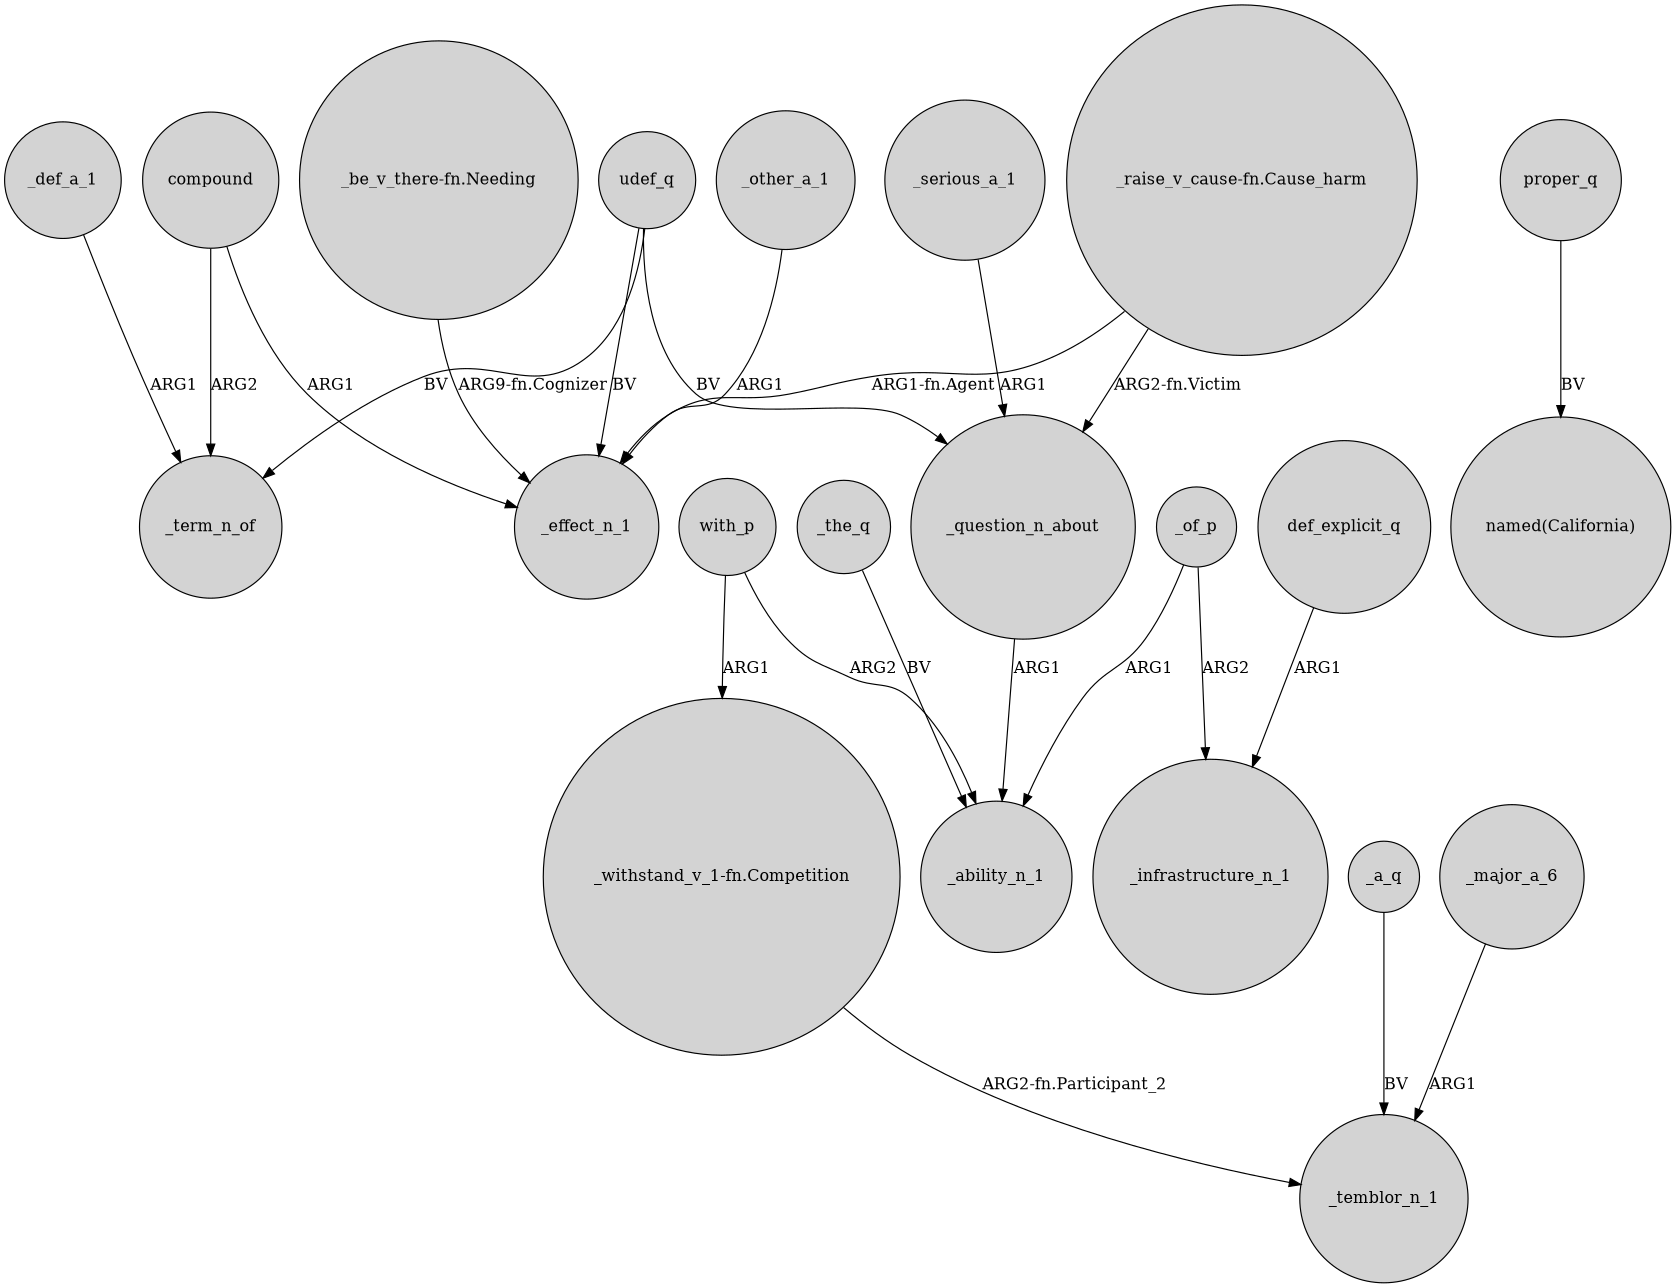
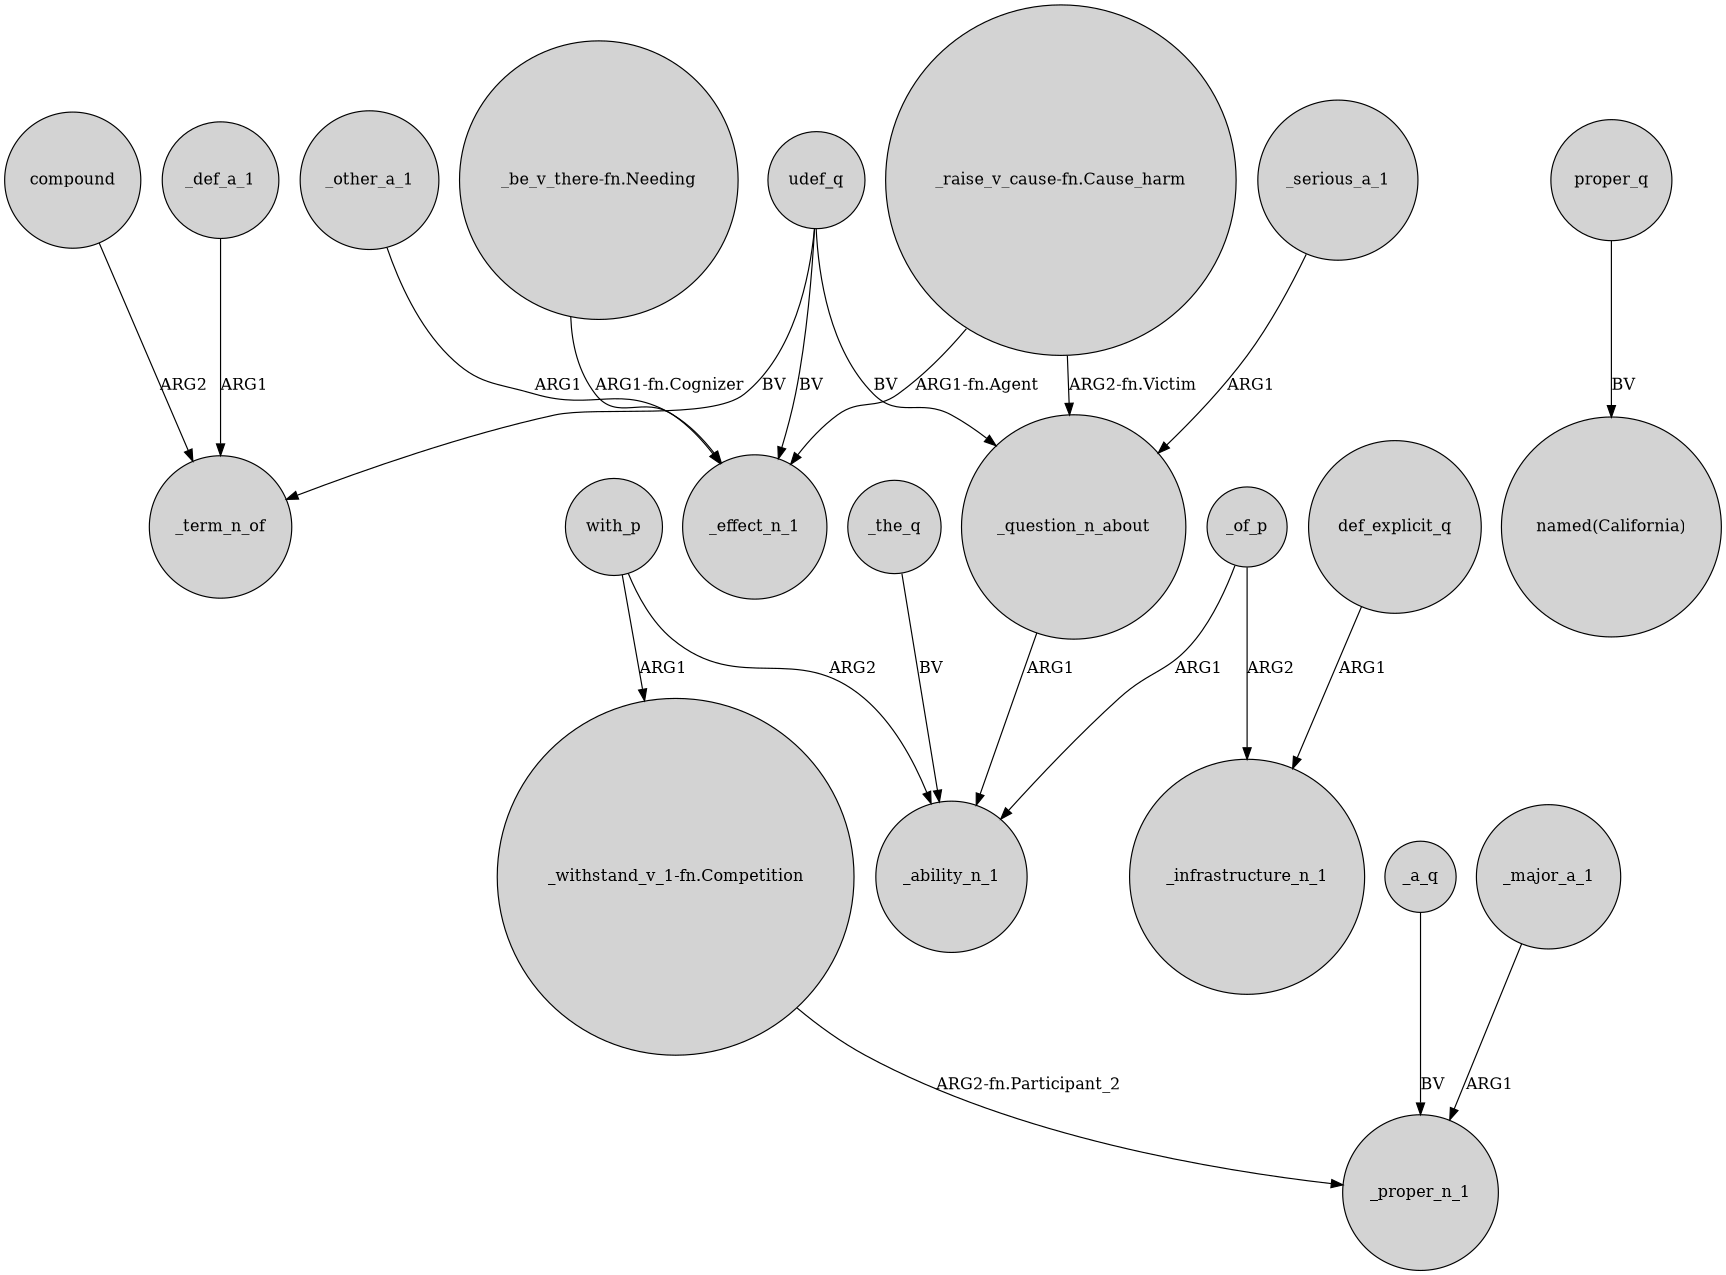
(533, 385) -> (670, 385)
(330, 414) -> none
(1512, 877) -> (1549, 877)
(1384, 1199) -> (1421, 1193)
